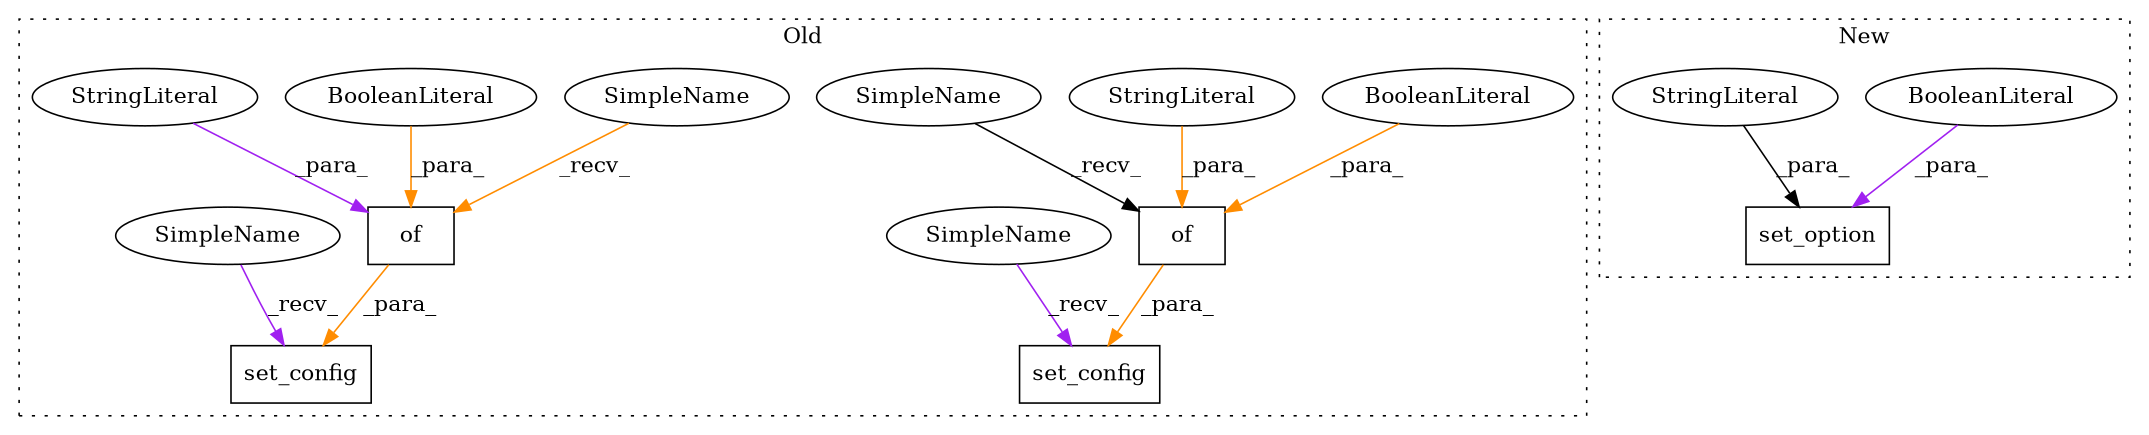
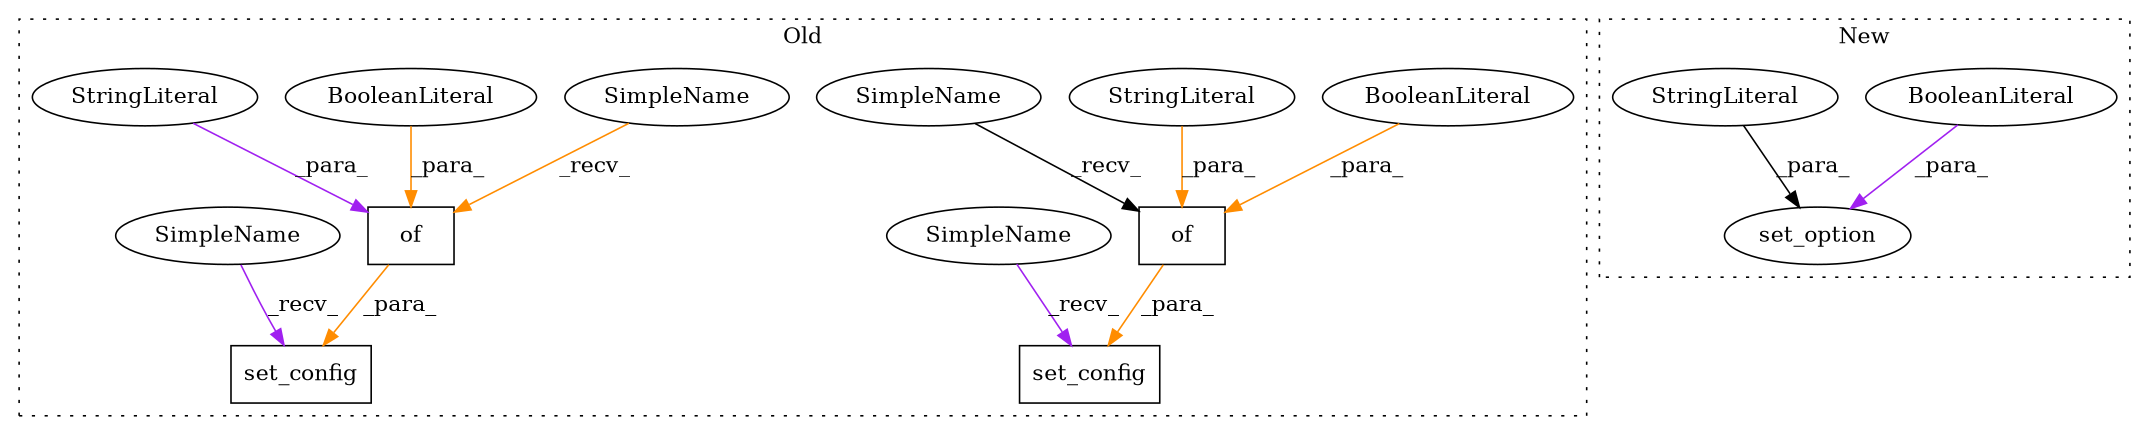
(1818, 236) -> (1818, 236)
